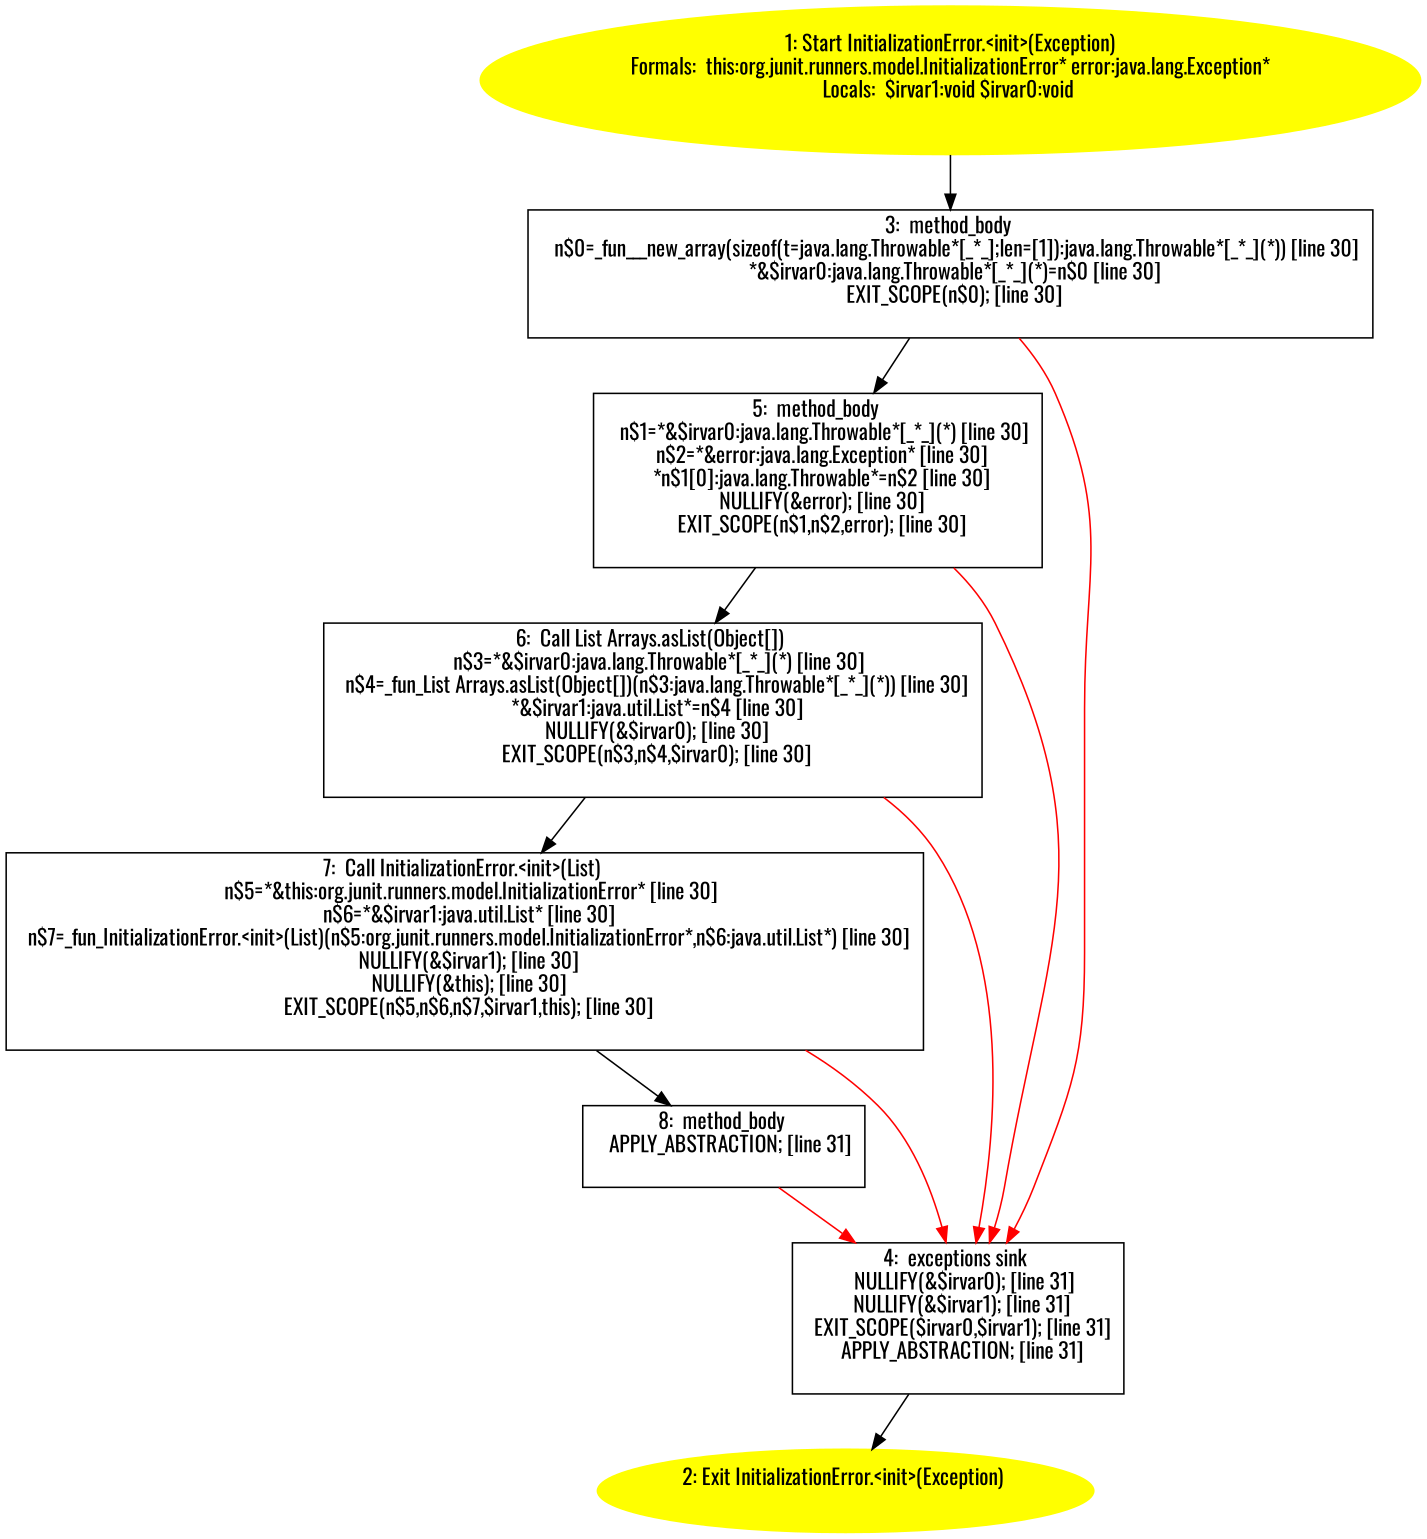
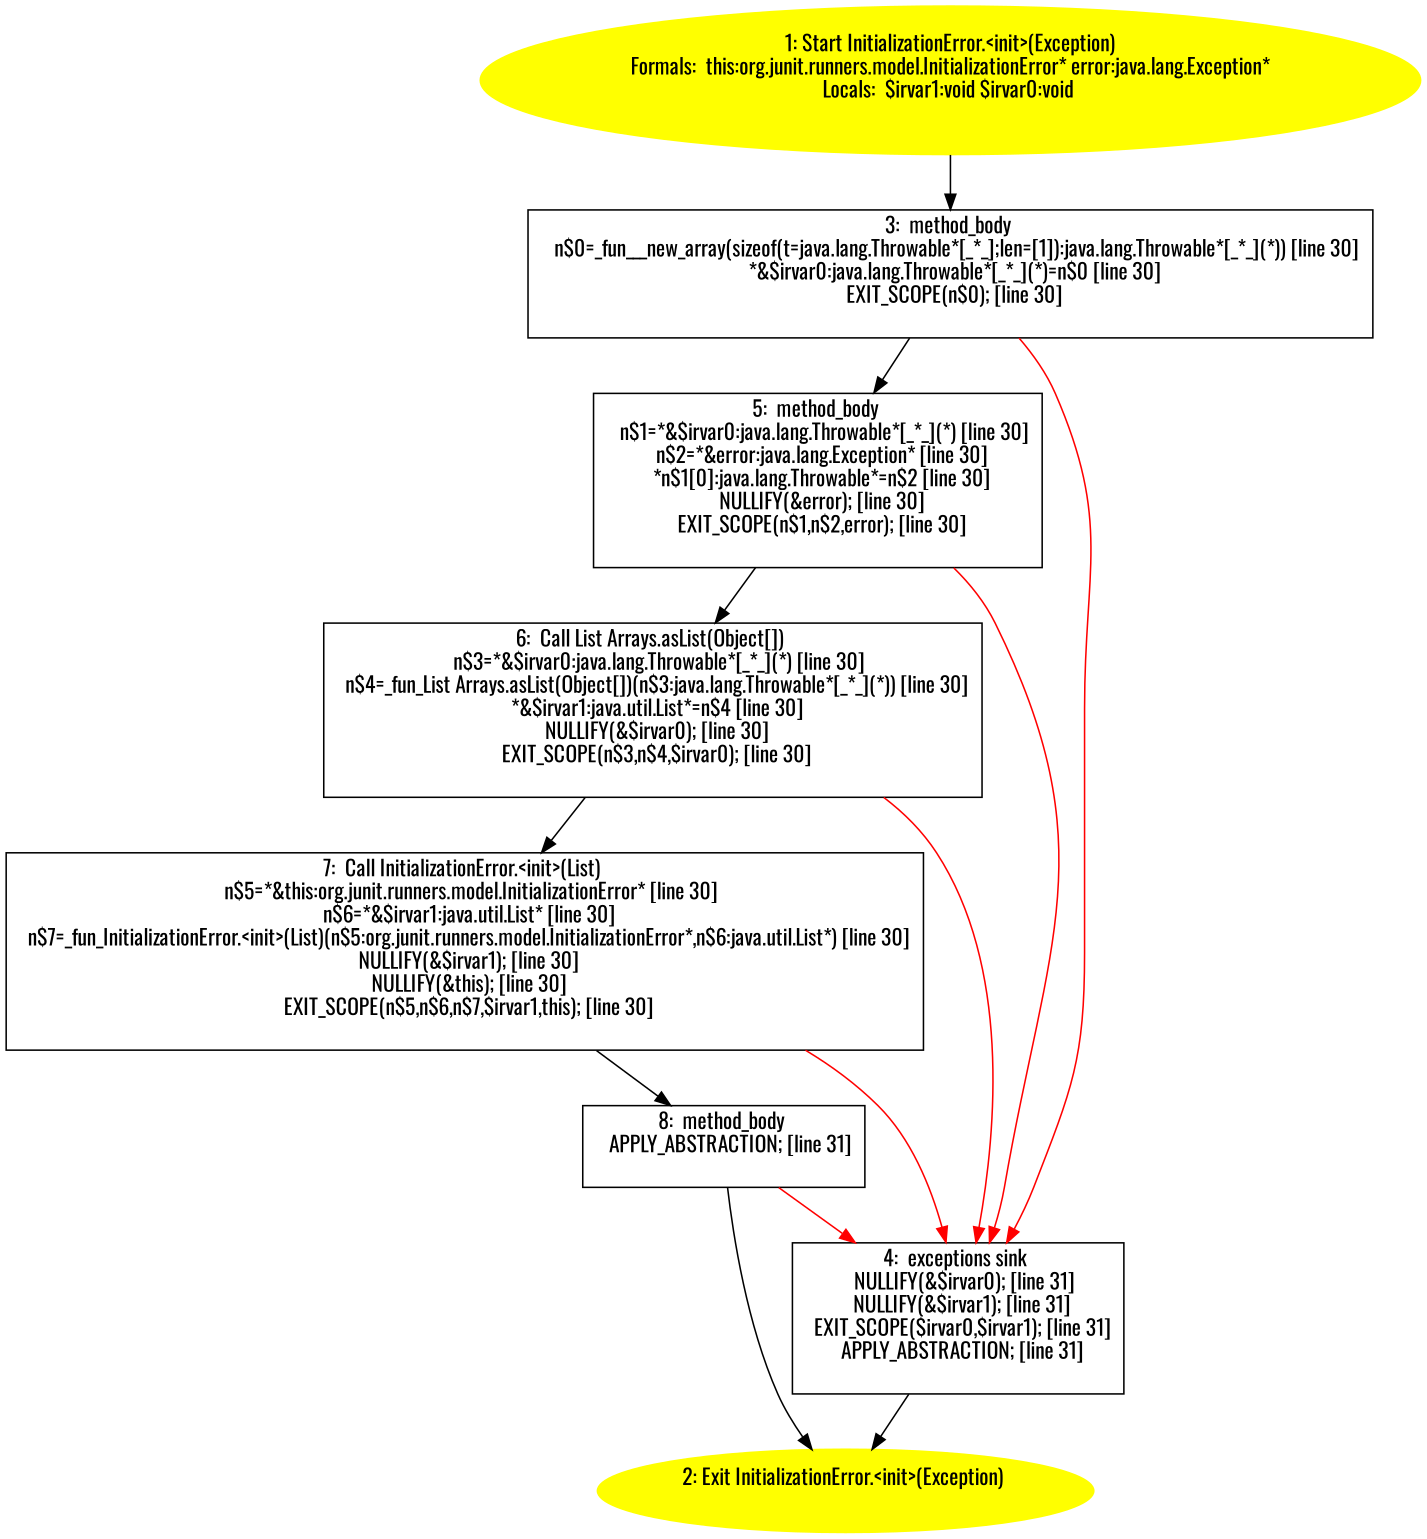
none -> (751, 1317)
